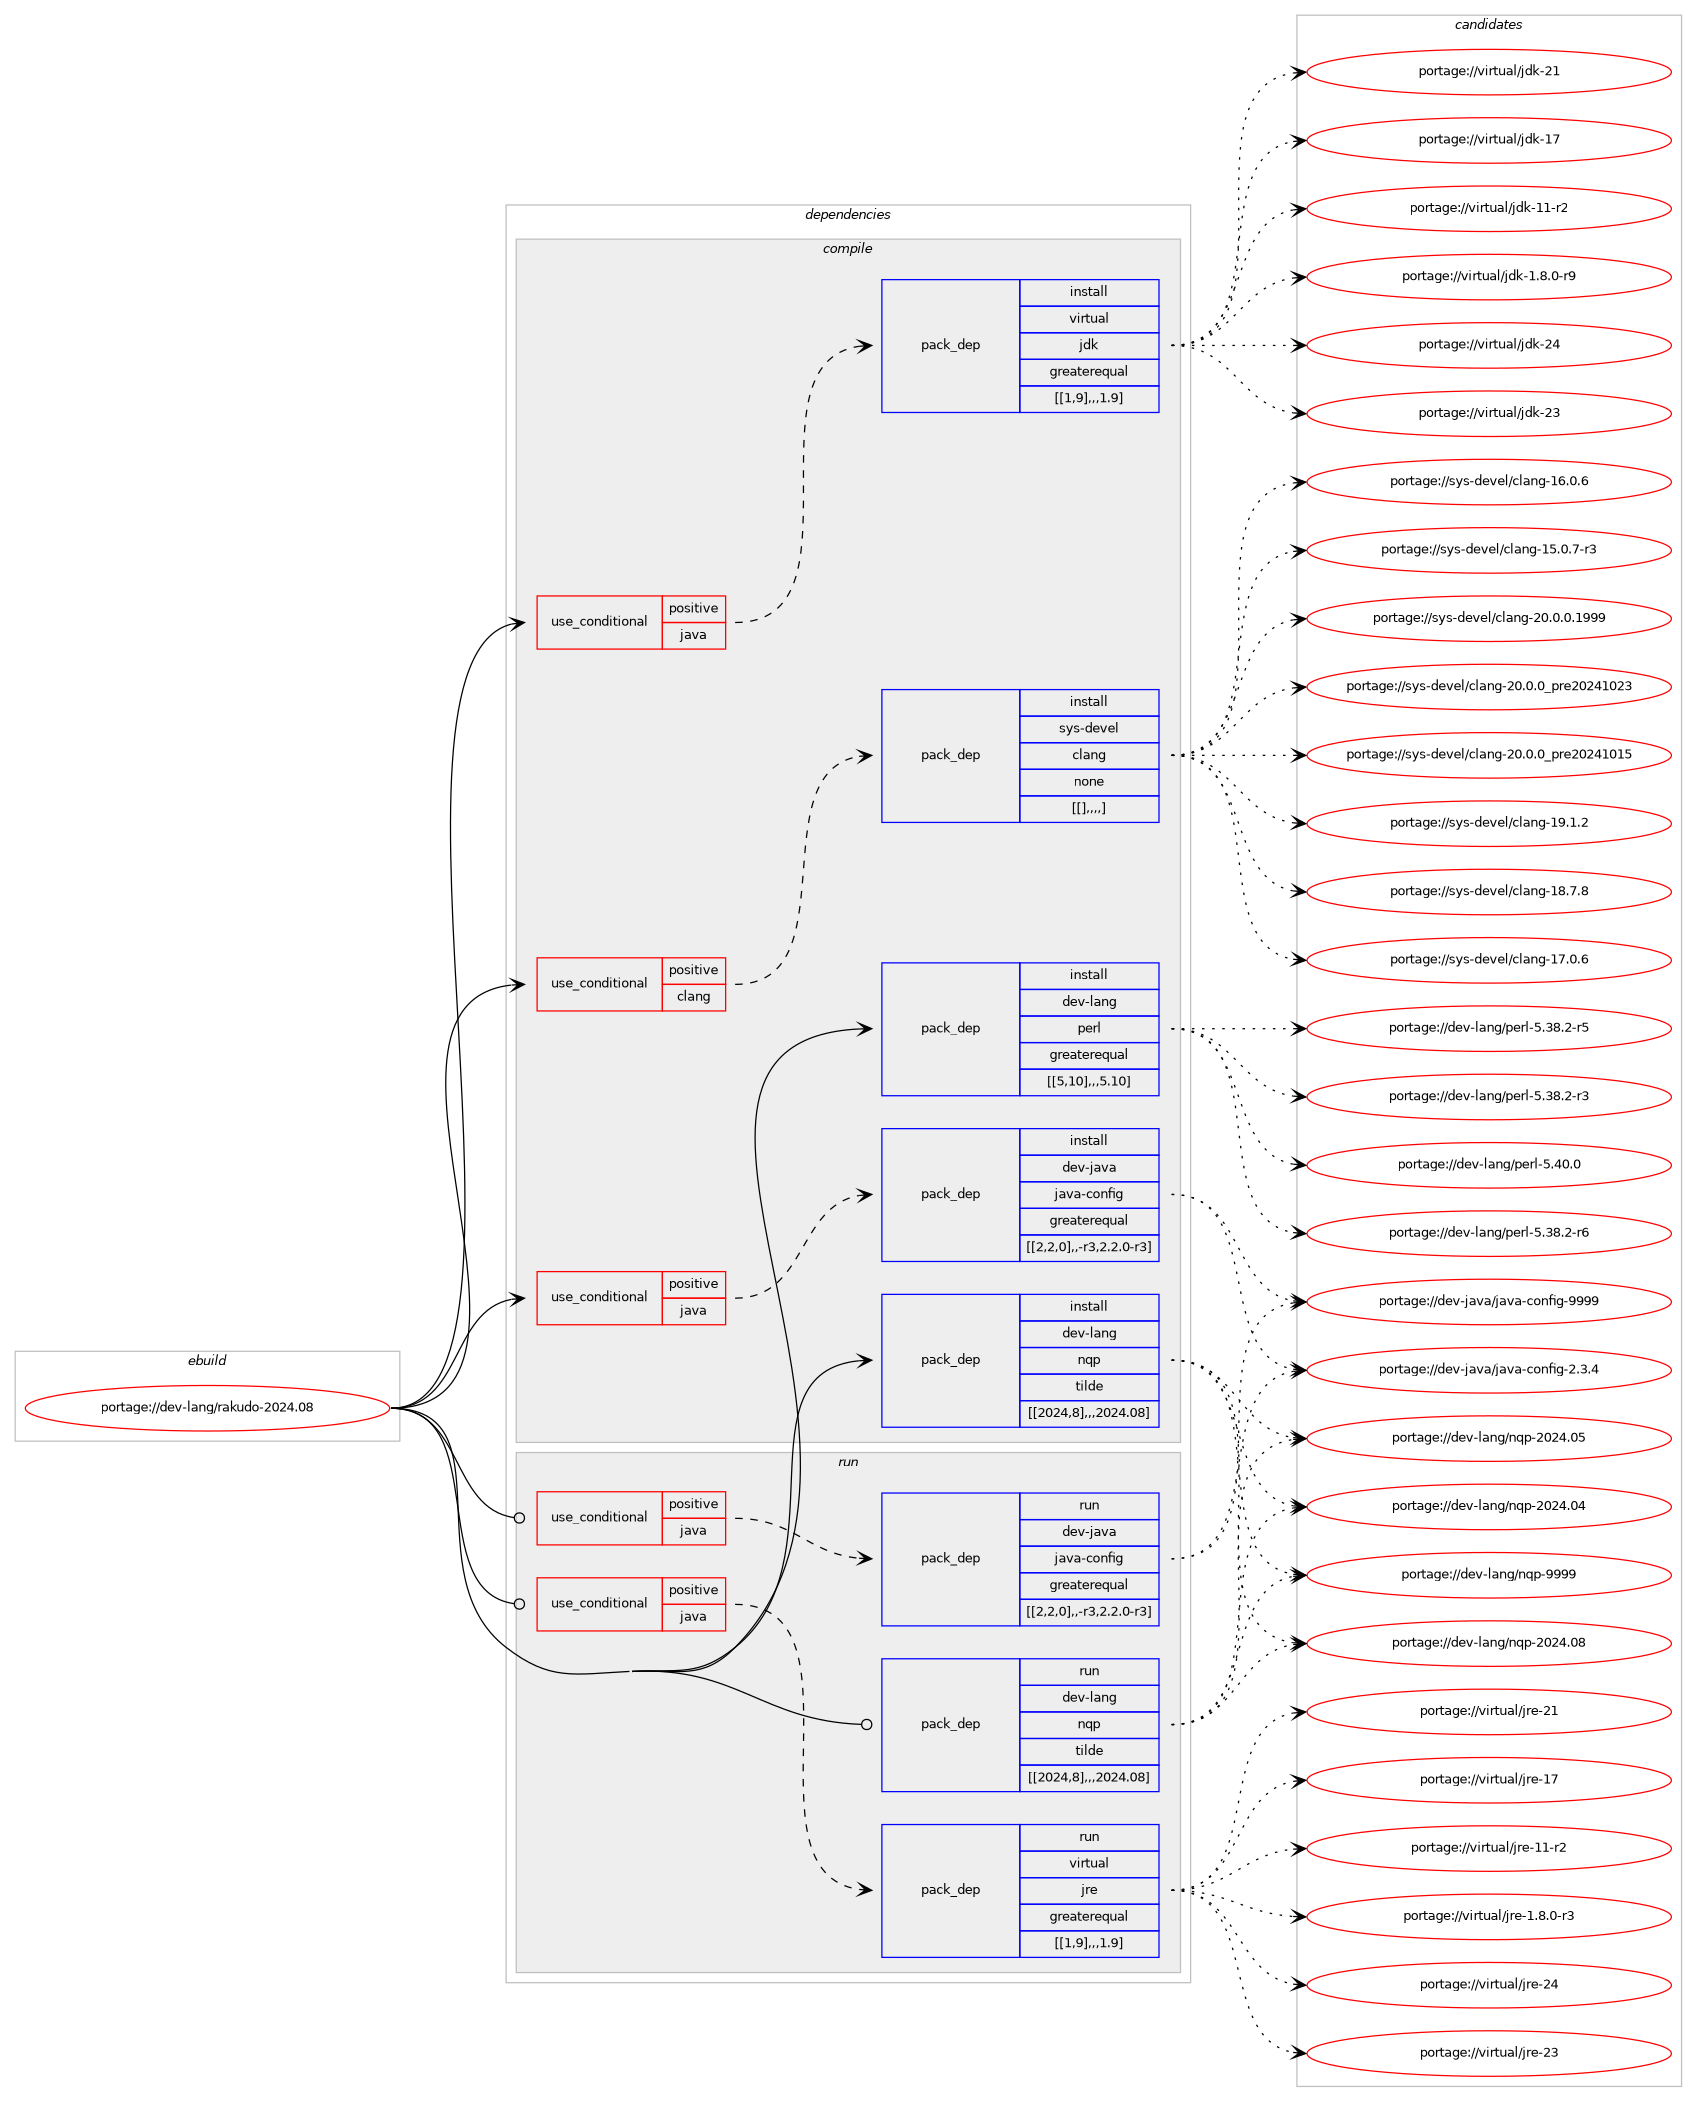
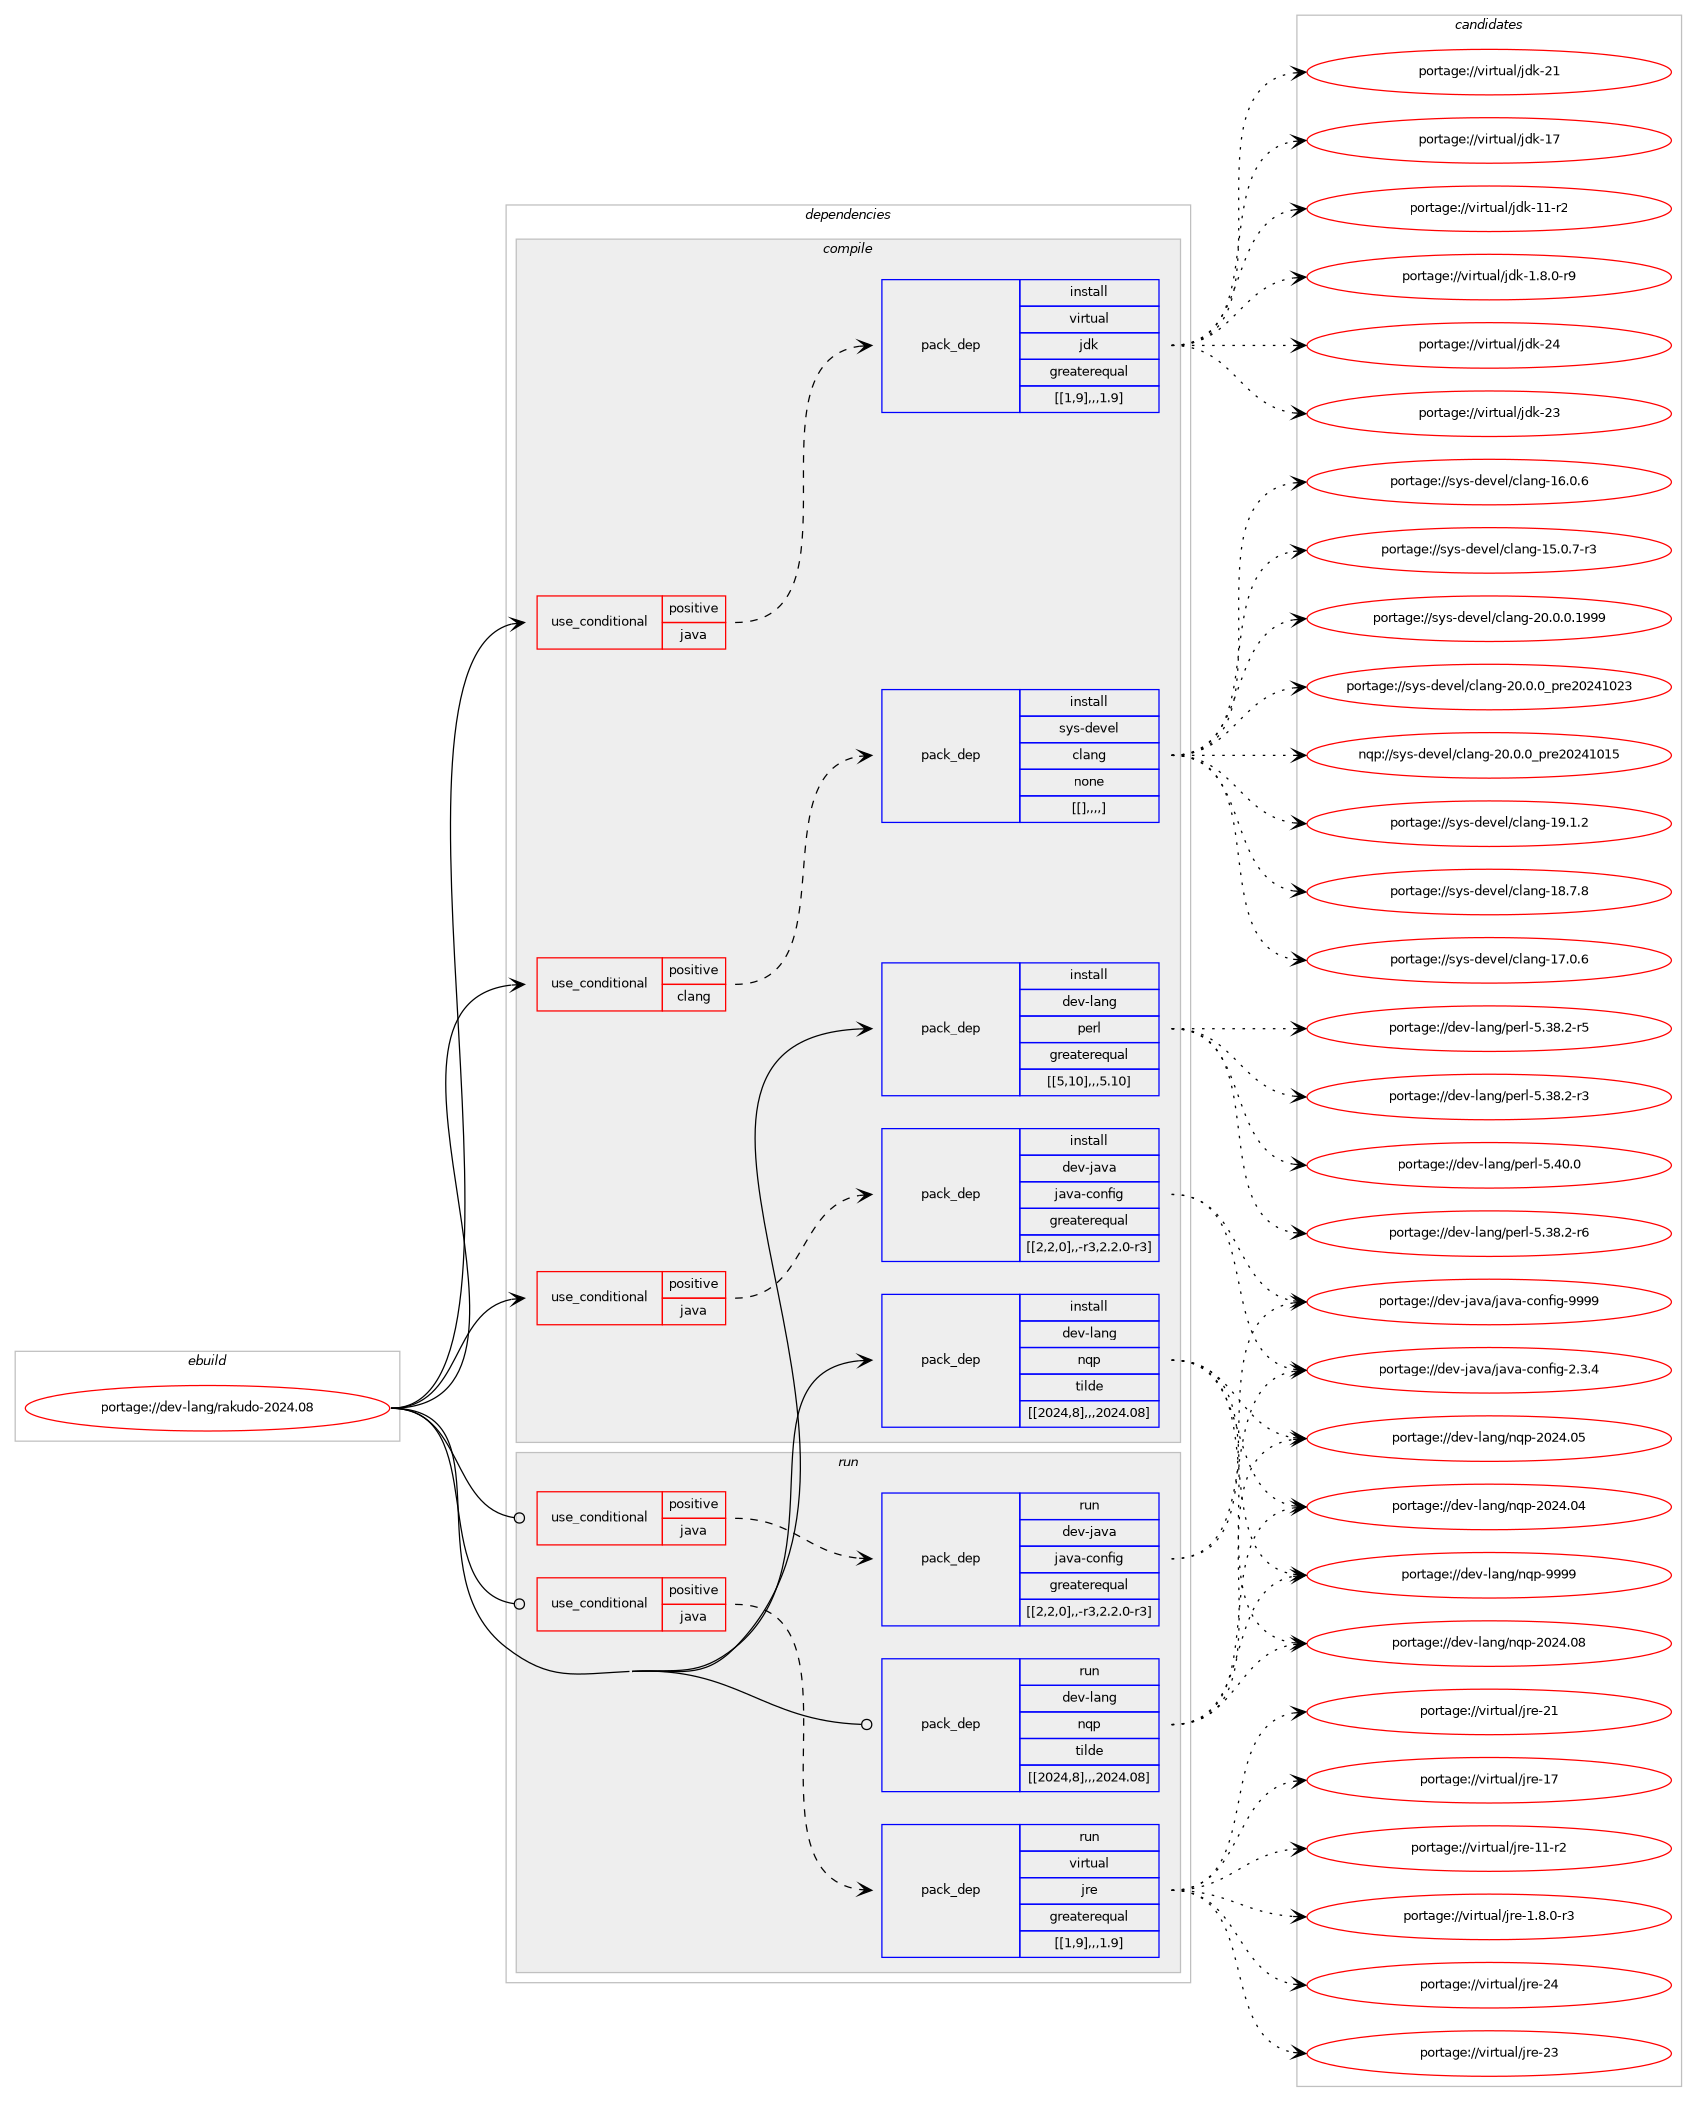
(1489, 755) -> (1489, 755)
